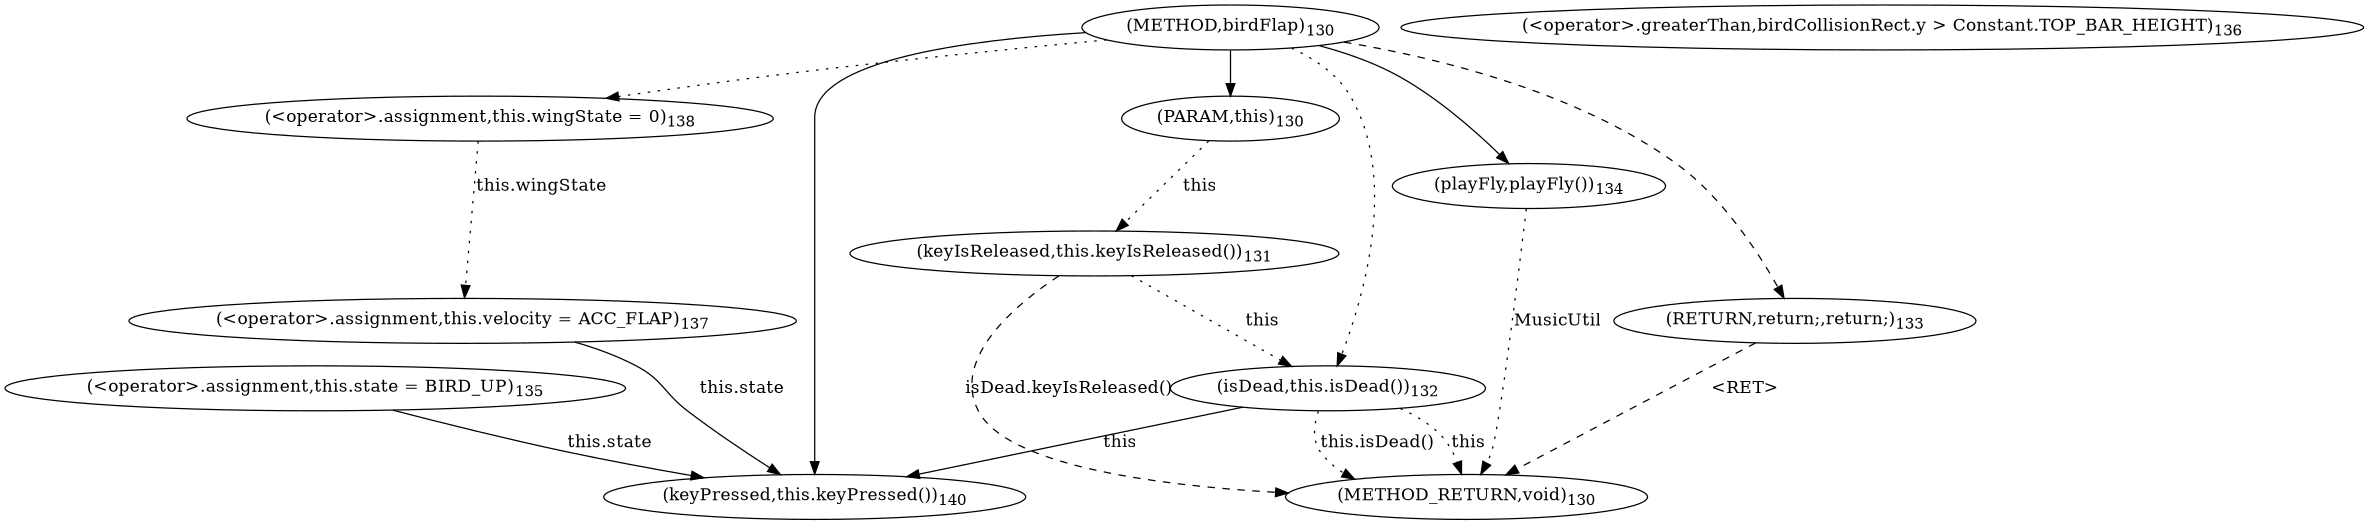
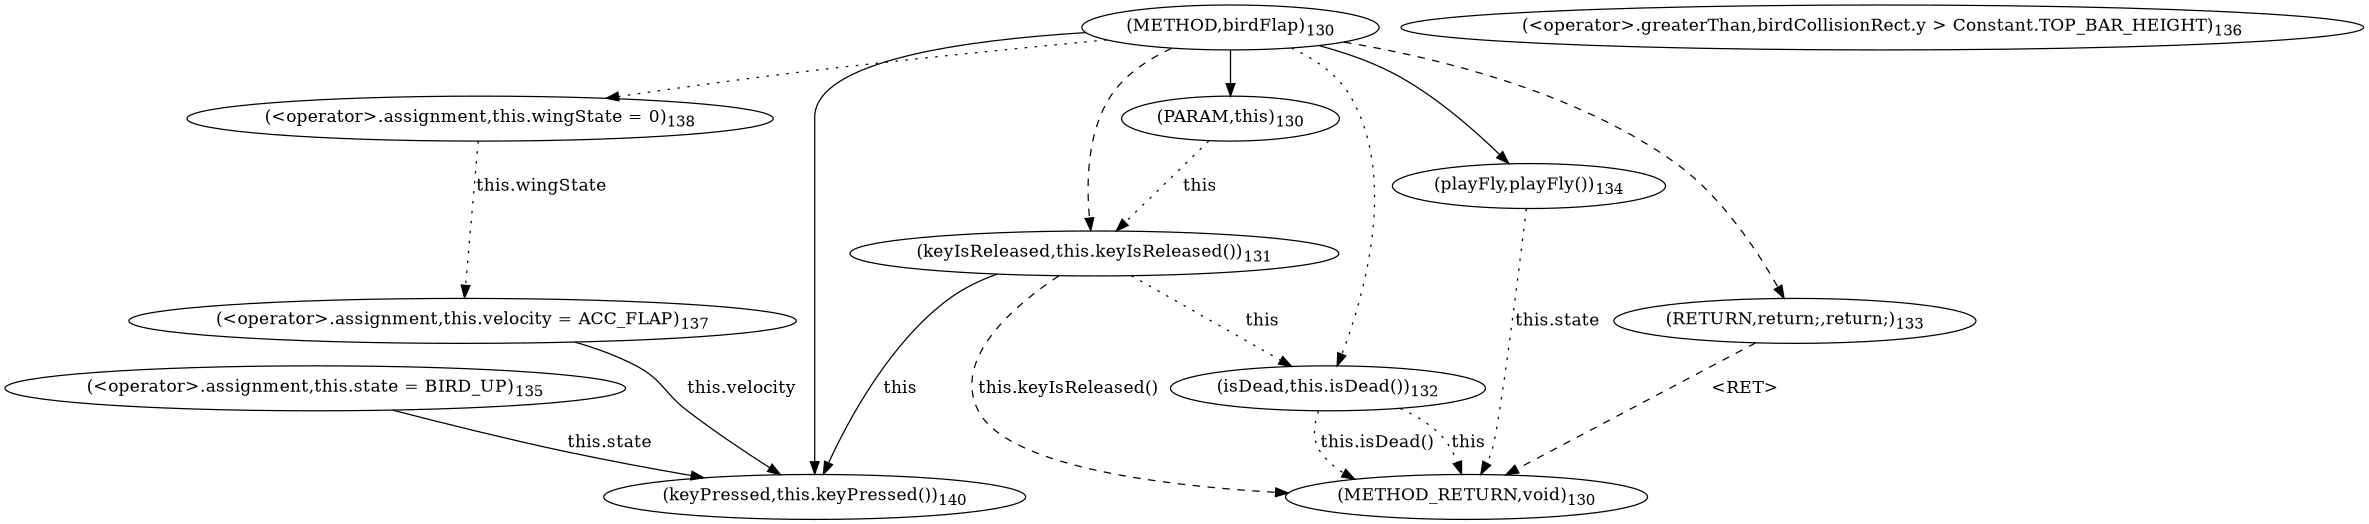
none -> (1100, 117)
(1558, 321) -> (1558, 321)
(742, 388) -> (742, 388)
(1069, 388) -> (1069, 388)
(1081, 441) -> (896, 352)
